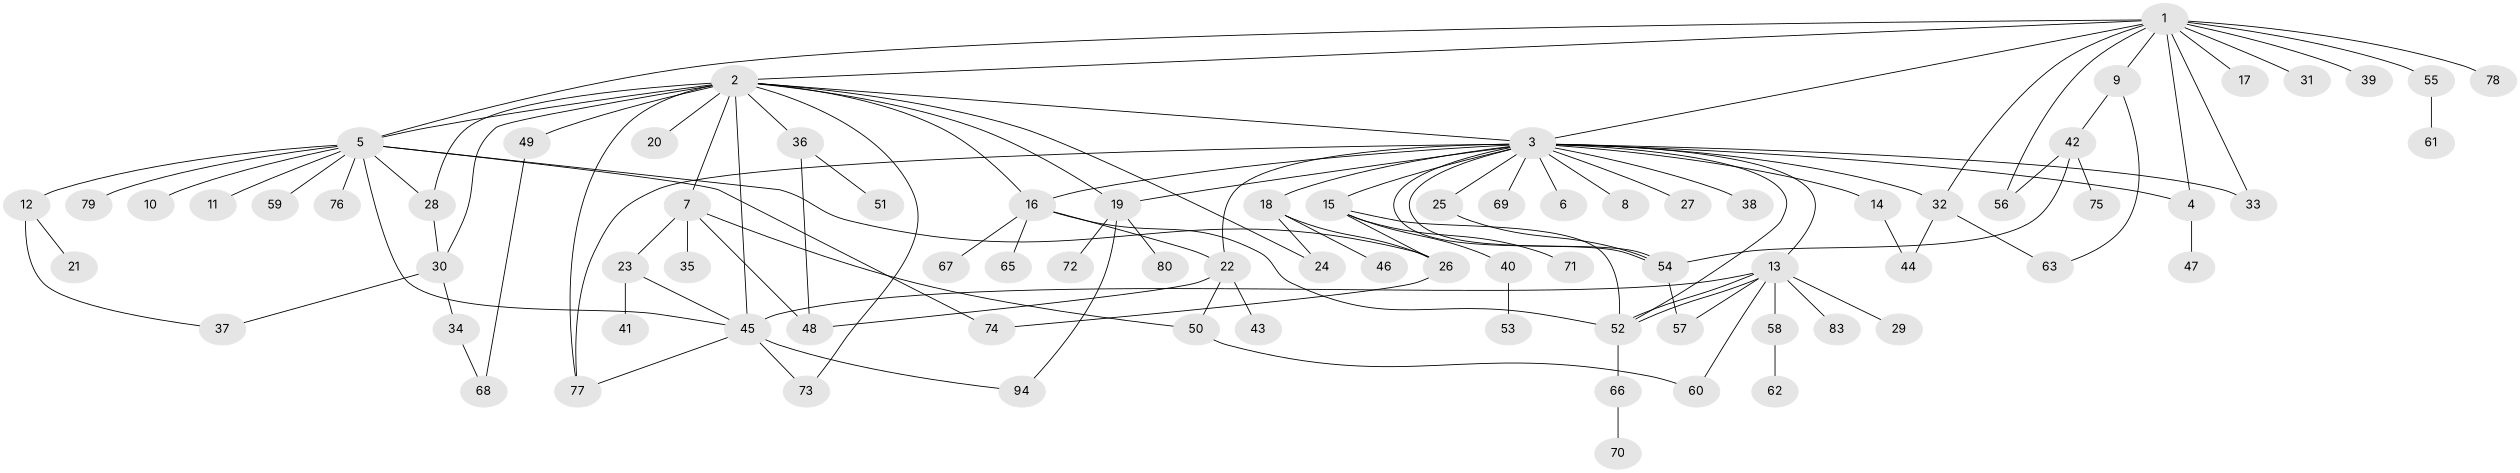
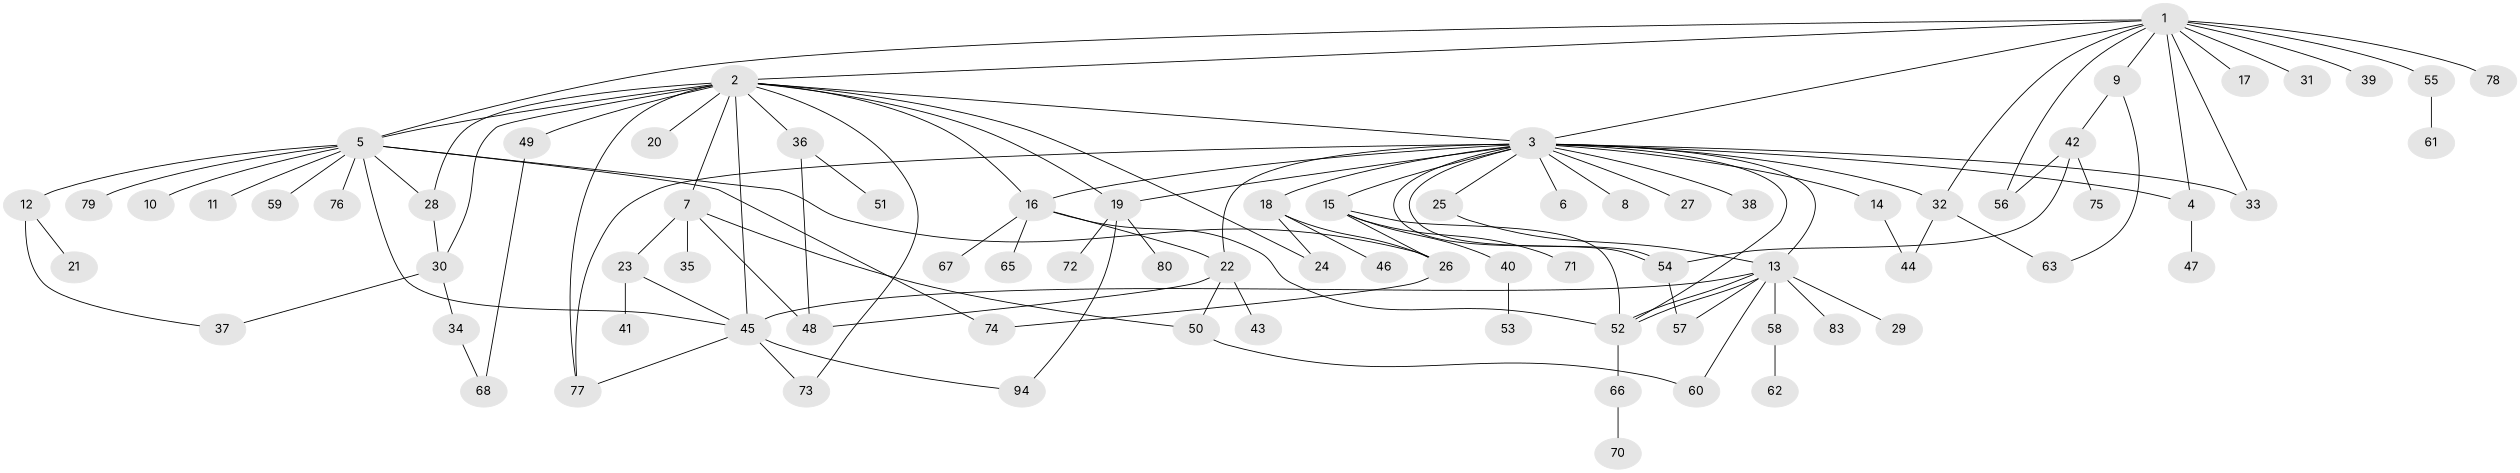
(1502, 205) -> none
(1552, 237) -> (1604, 242)
